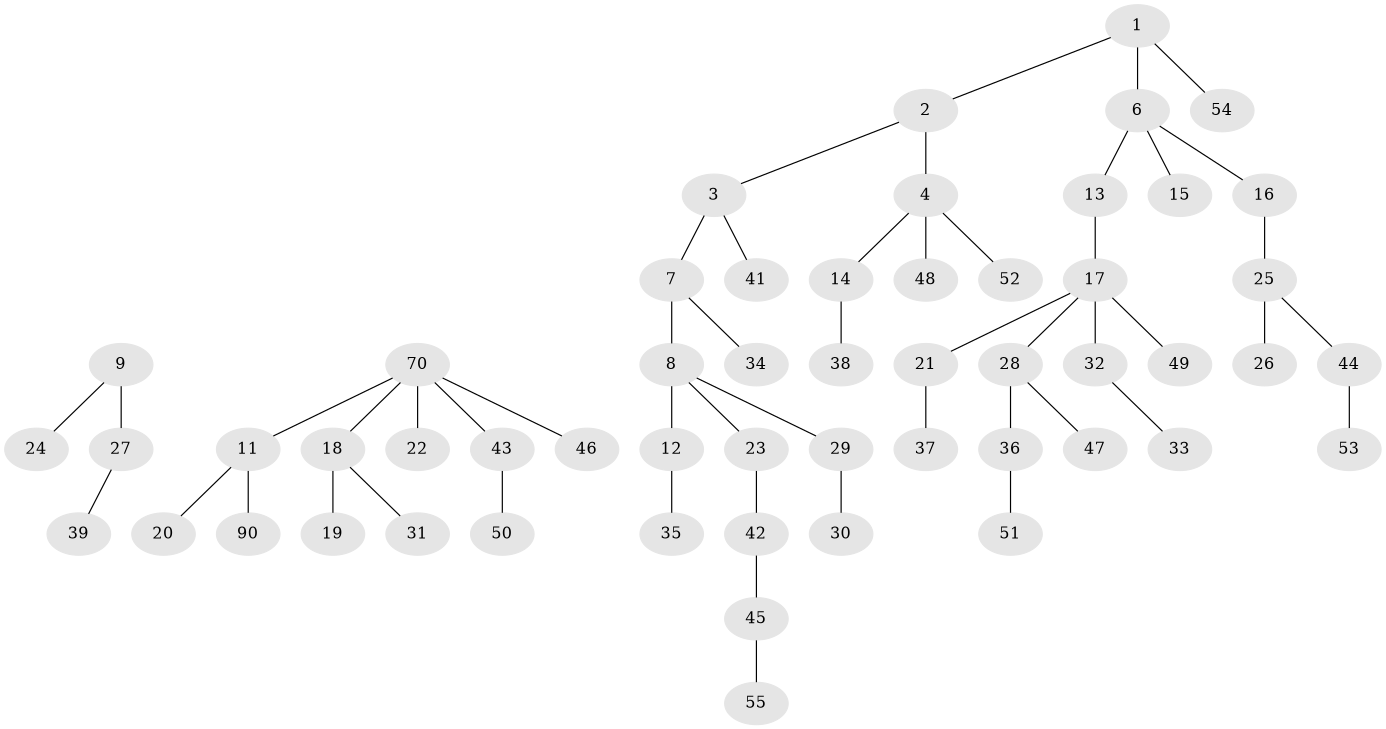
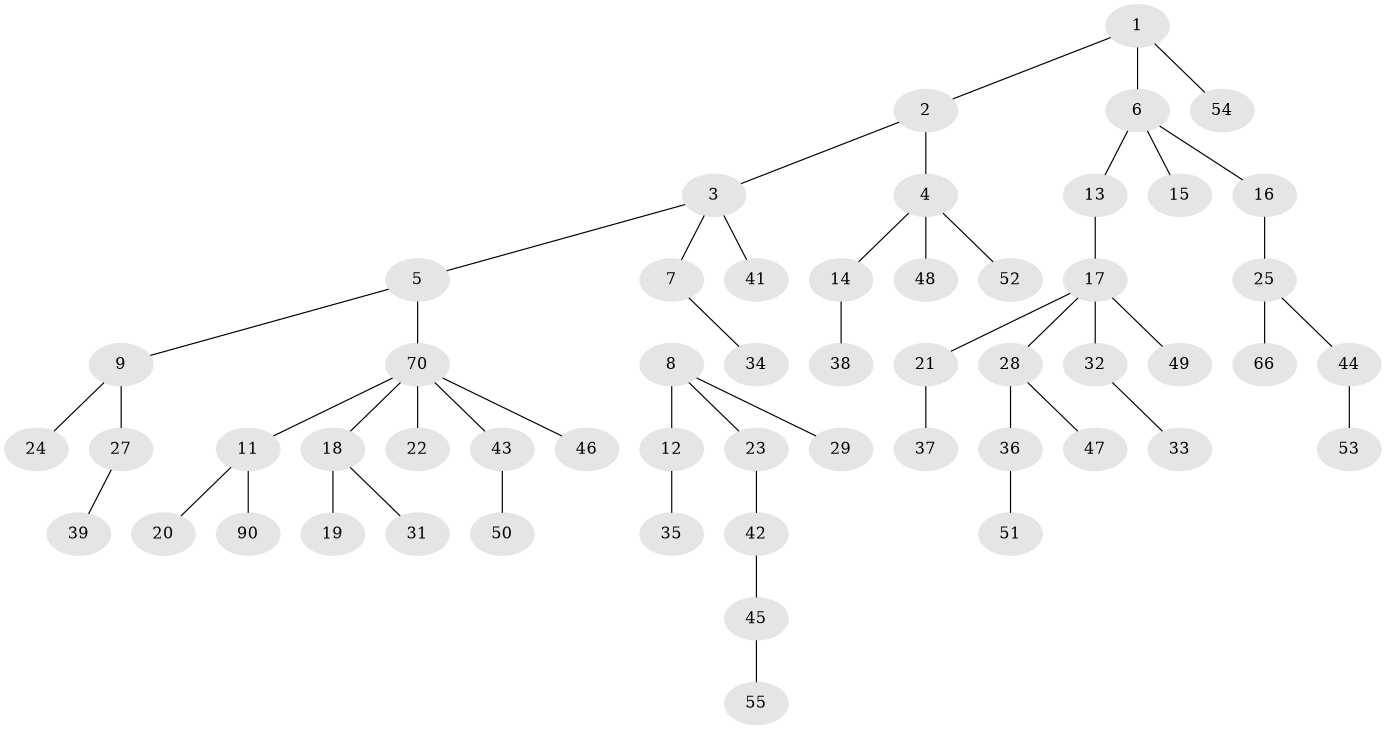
none -> (418, 280)
(672, 322) -> none
(1265, 365) -> (1265, 365)
(841, 534) -> none
